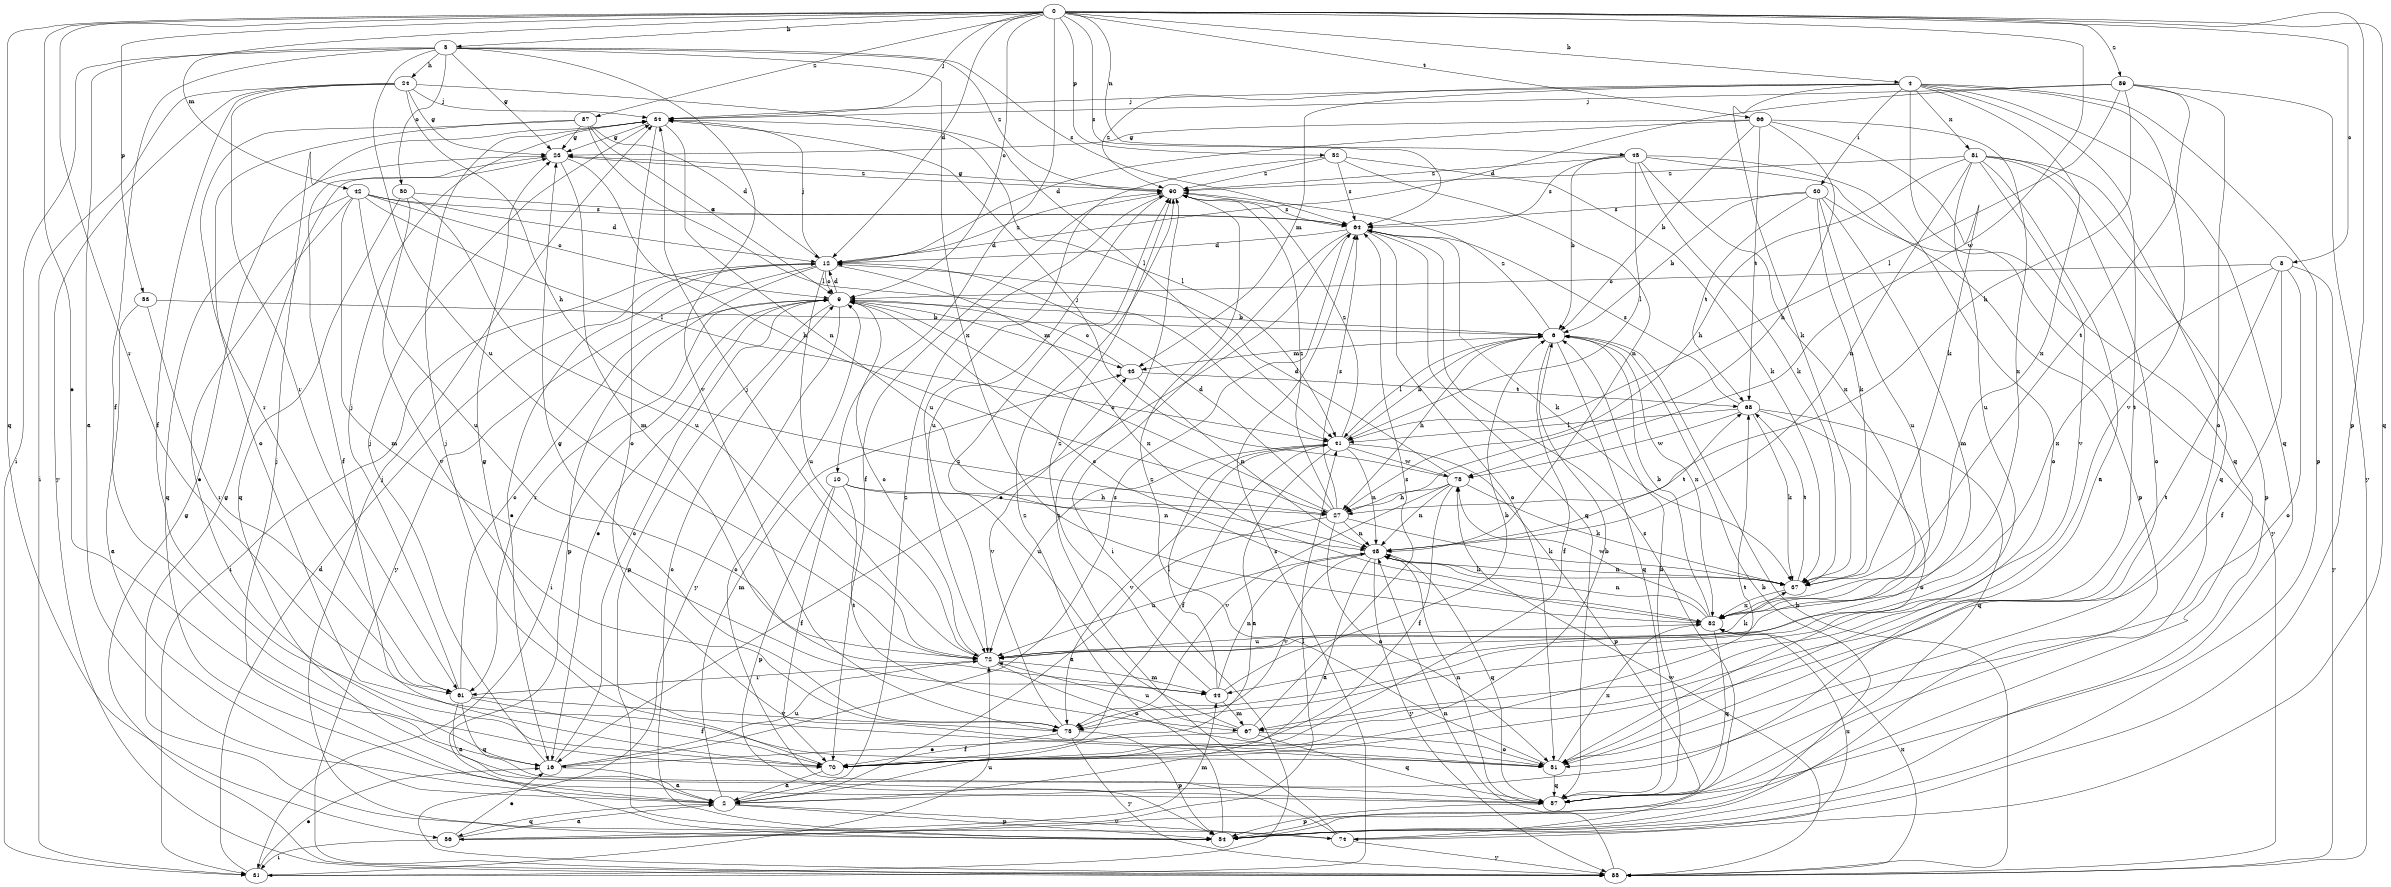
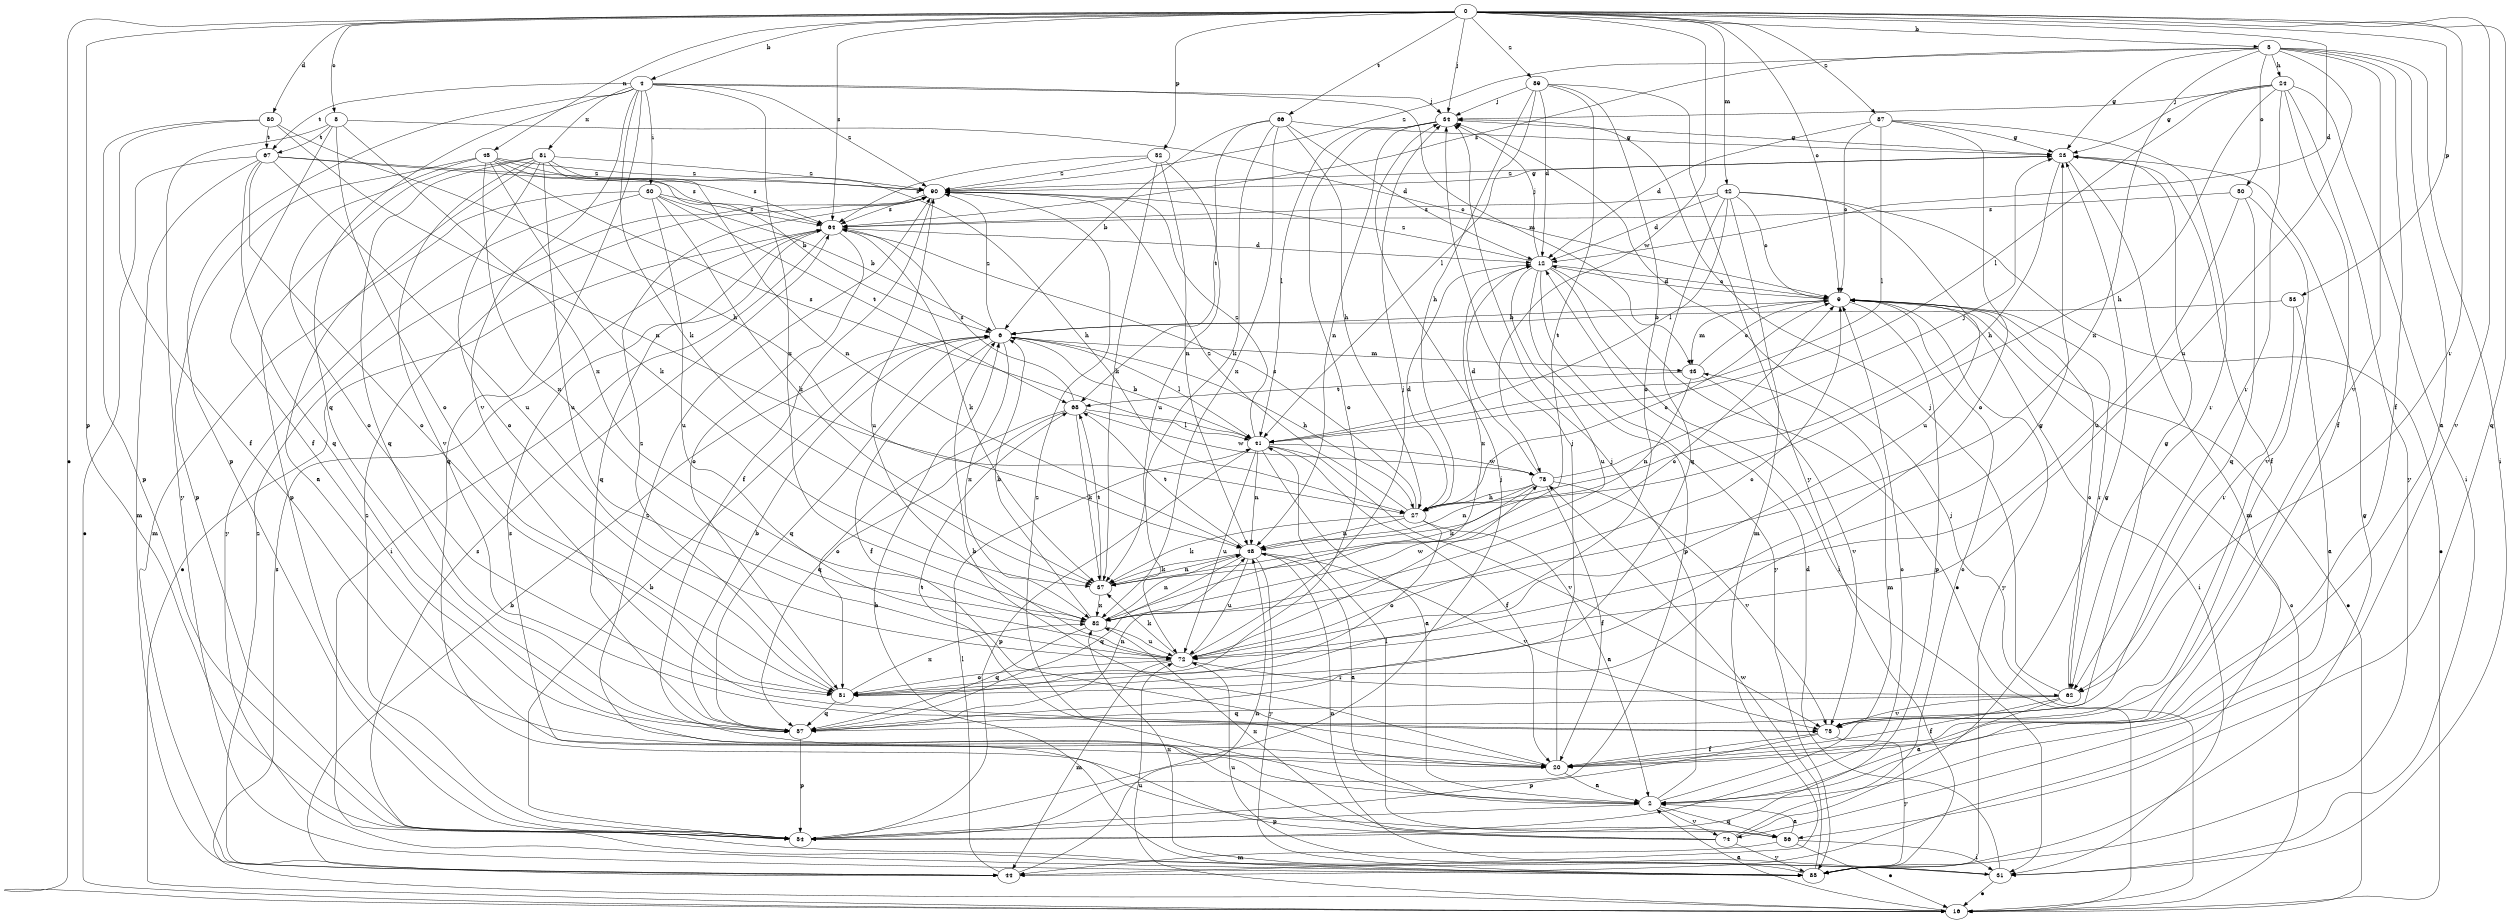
(1051, 277) -> (1839, 371)
(1640, 300) -> (811, 300)
(963, 387) -> (903, 501)
(2384, 426) -> (2456, 426)
(837, 480) -> (271, 120)
(990, 536) -> (1839, 522)
(461, 696) -> (2070, 696)
(1234, 713) -> (195, 834)
(832, 768) -> (1557, 768)
